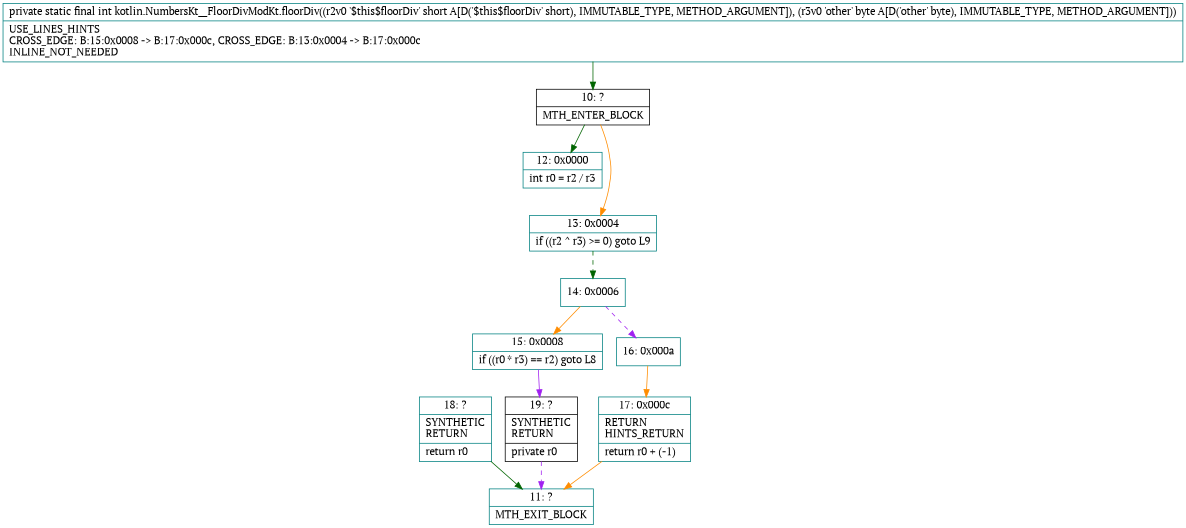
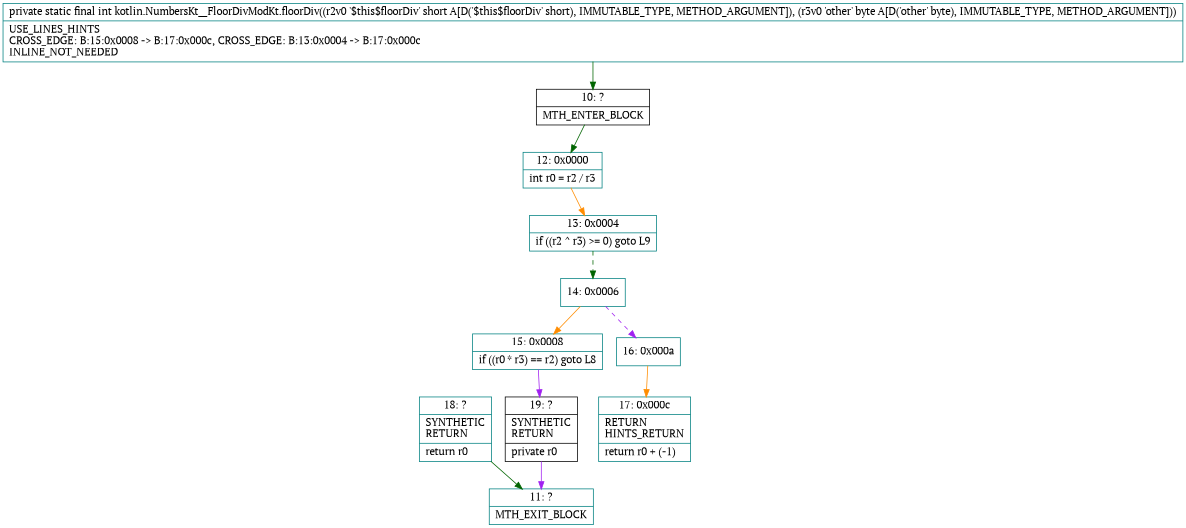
(611, 166) -> (576, 198)
(541, 471) -> (541, 471)
(586, 473) -> none
